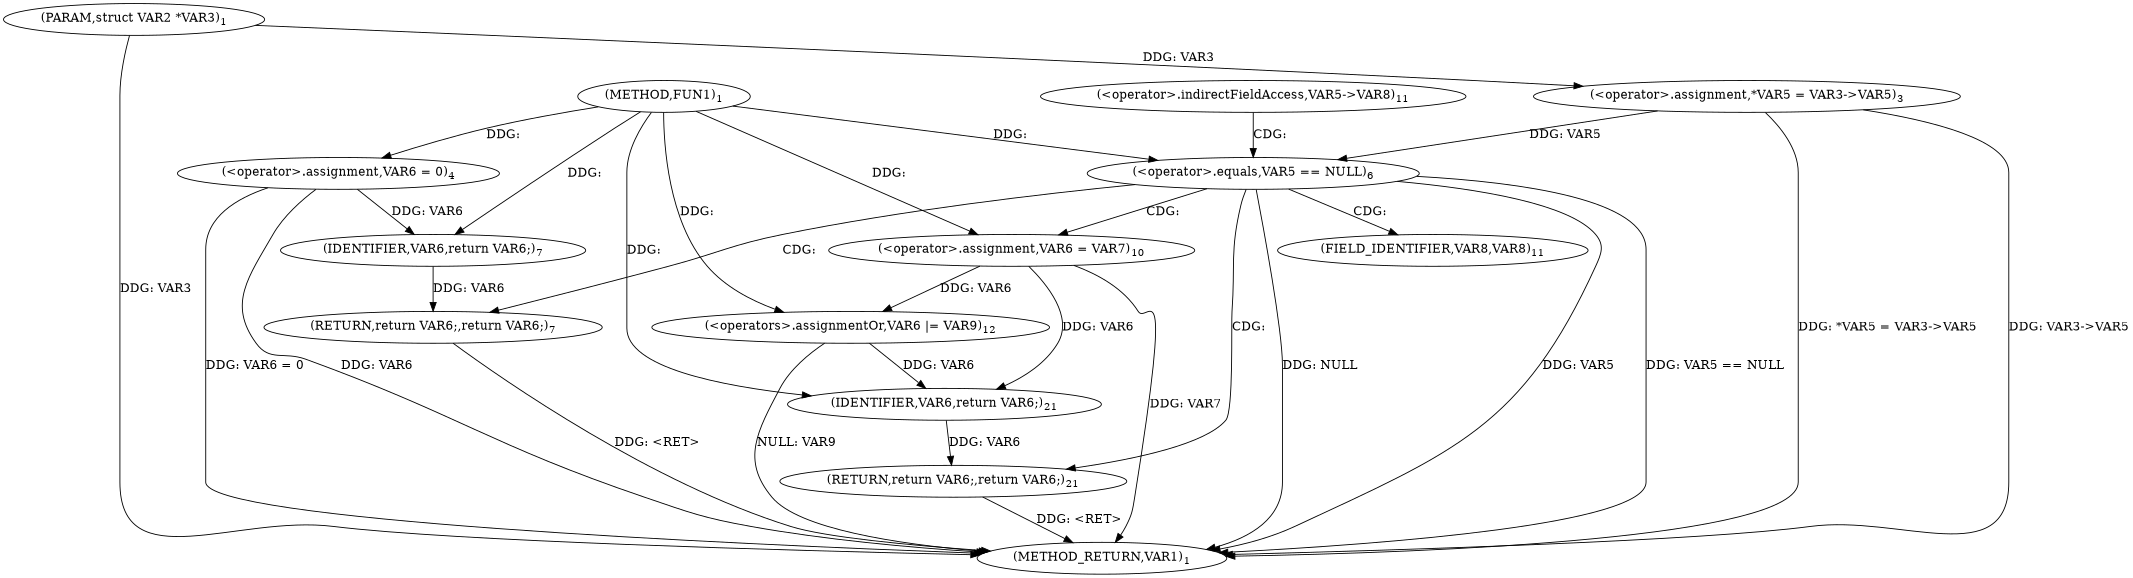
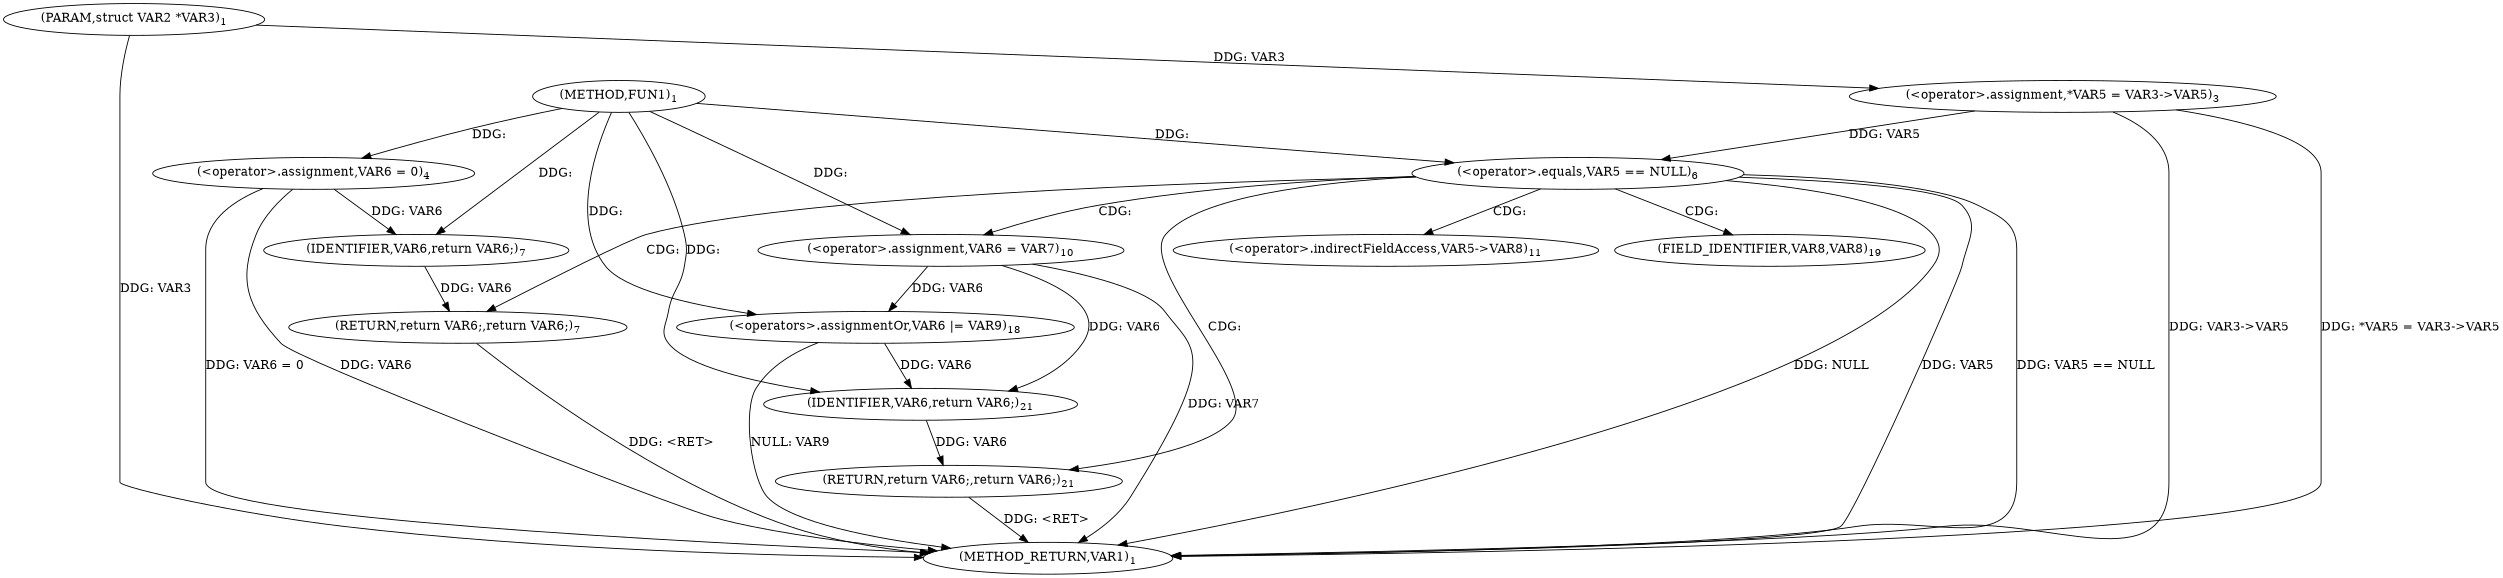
(1253, 130) -> (1487, 210)
(1538, 249) -> (1875, 249)
(990, 326) -> (1014, 326)
